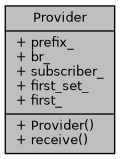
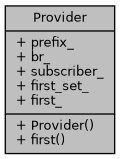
(52, 140) -> (41, 140)
